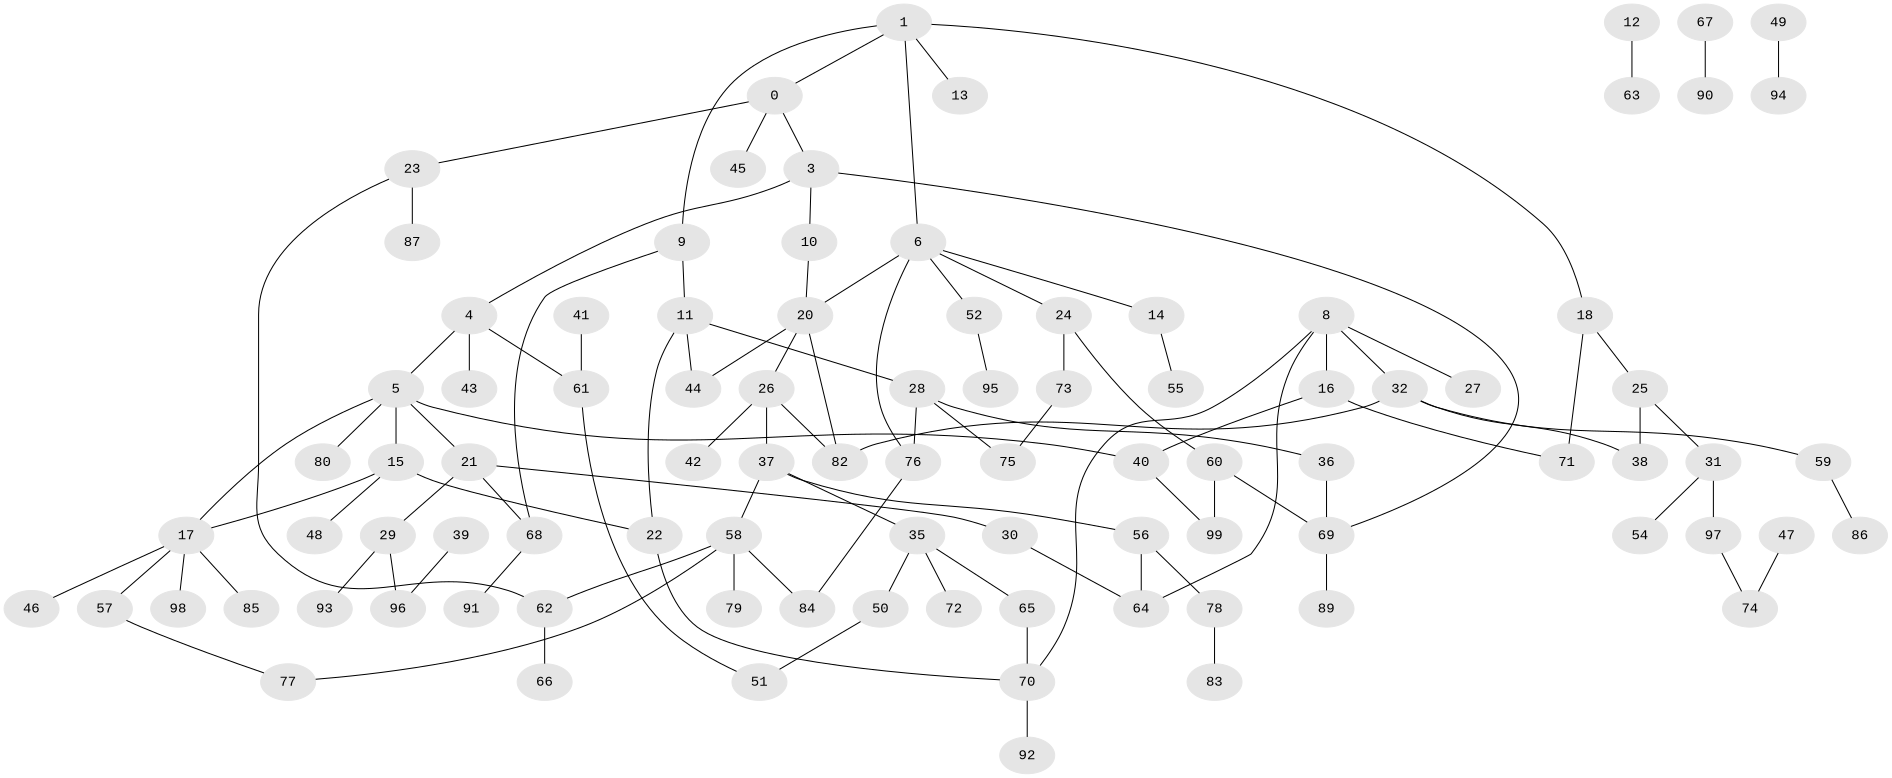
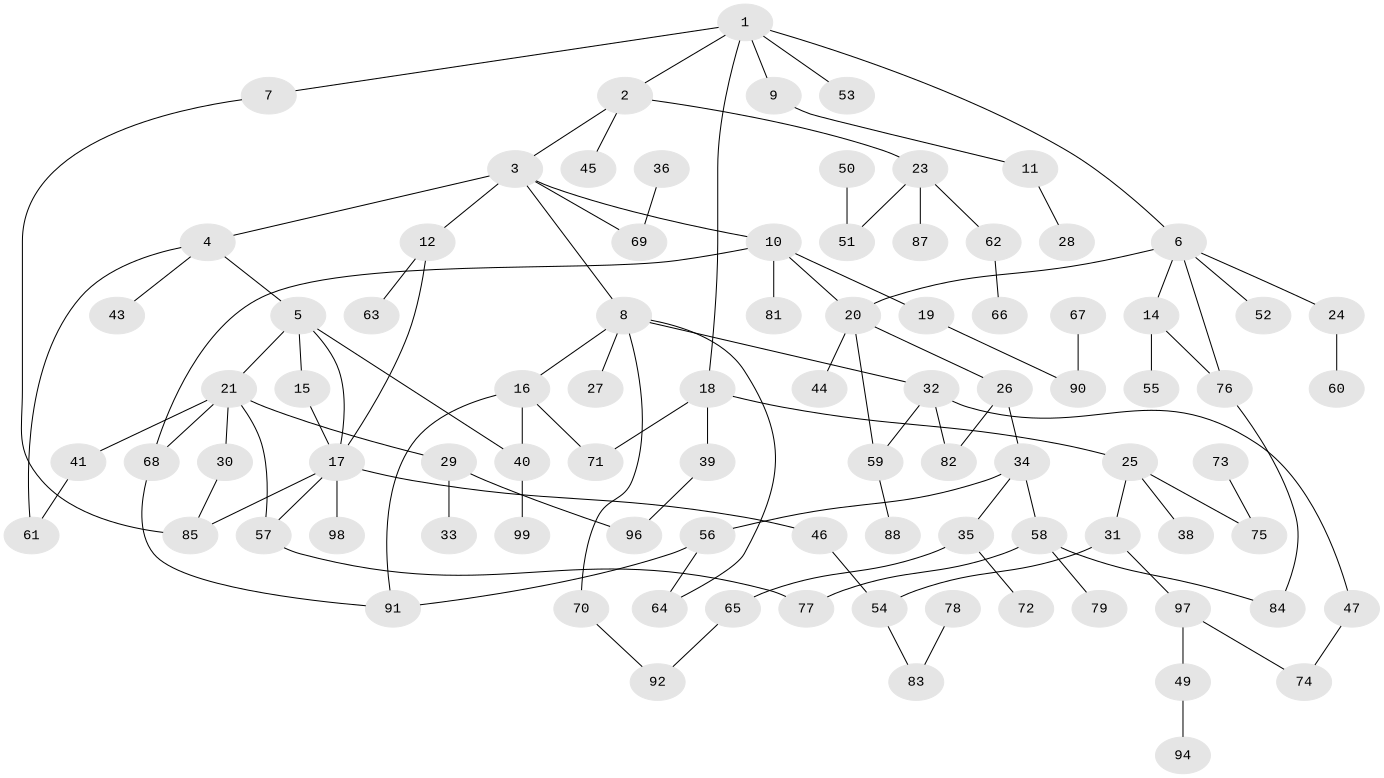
none -> (269, 96)
(775, 96) -> (625, 96)
(960, 96) -> (847, 96)
none -> (471, 206)
none -> (570, 242)
none -> (774, 316)
none -> (926, 316)
(526, 336) -> (395, 272)
(689, 352) -> none
(1064, 352) -> none
none -> (398, 358)
(823, 389) -> (864, 389)
(991, 389) -> none
(957, 421) -> (1195, 499)
none -> (154, 426)
none -> (708, 426)
(915, 426) -> (1188, 352)
(1520, 426) -> (1194, 416)
(1100, 431) -> none
none -> (265, 459)
(323, 462) -> none
(693, 462) -> none
(767, 462) -> (1022, 462)
none -> (400, 467)
(1269, 498) -> none
(1215, 499) -> none
(315, 535) -> none
(655, 535) -> none
(1860, 535) -> (893, 535)
(622, 563) -> (884, 206)
none -> (844, 566)
(1069, 569) -> (208, 499)
(639, 572) -> none
(899, 572) -> none
(1178, 572) -> (555, 583)
(325, 609) -> (449, 535)
(1327, 609) -> none
none -> (898, 645)
(1027, 646) -> (695, 645)
none -> (1183, 646)
